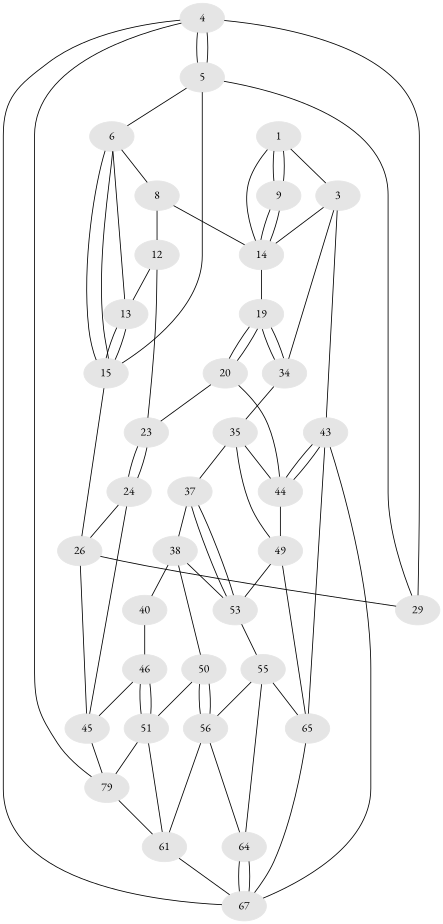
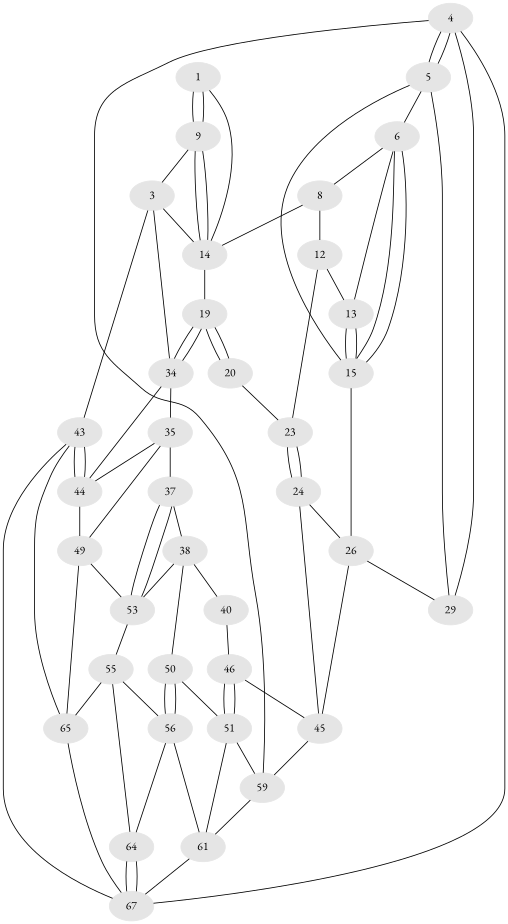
(308, 166) -> (175, 166)
(269, 427) -> (125, 432)
(107, 788) -> (262, 788)
